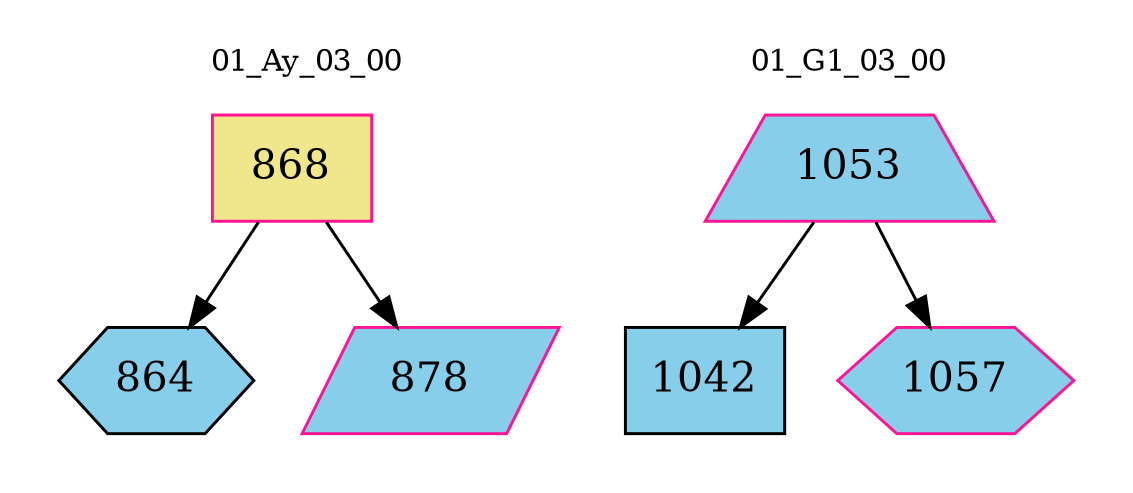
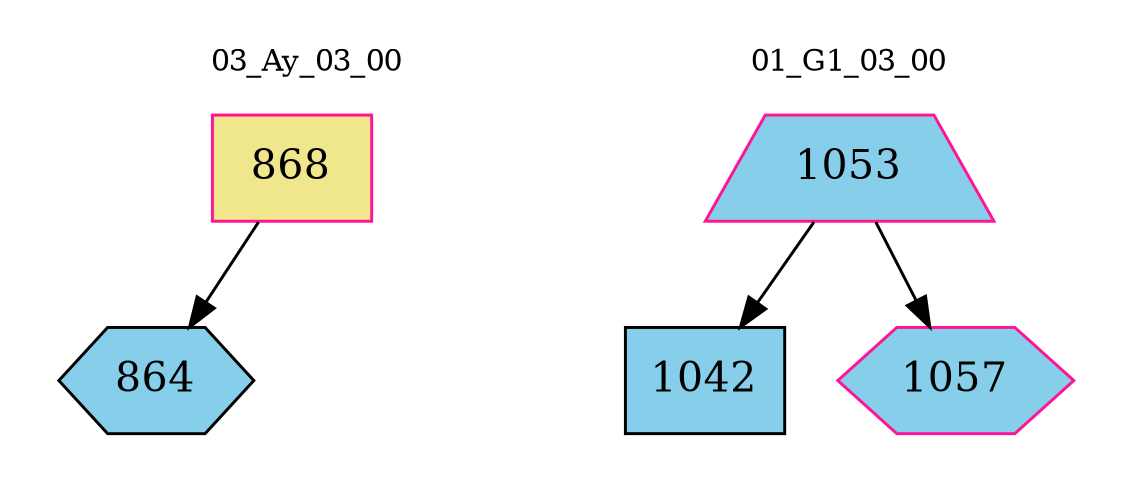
(307, 63) -> (307, 63)
(431, 381) -> none
